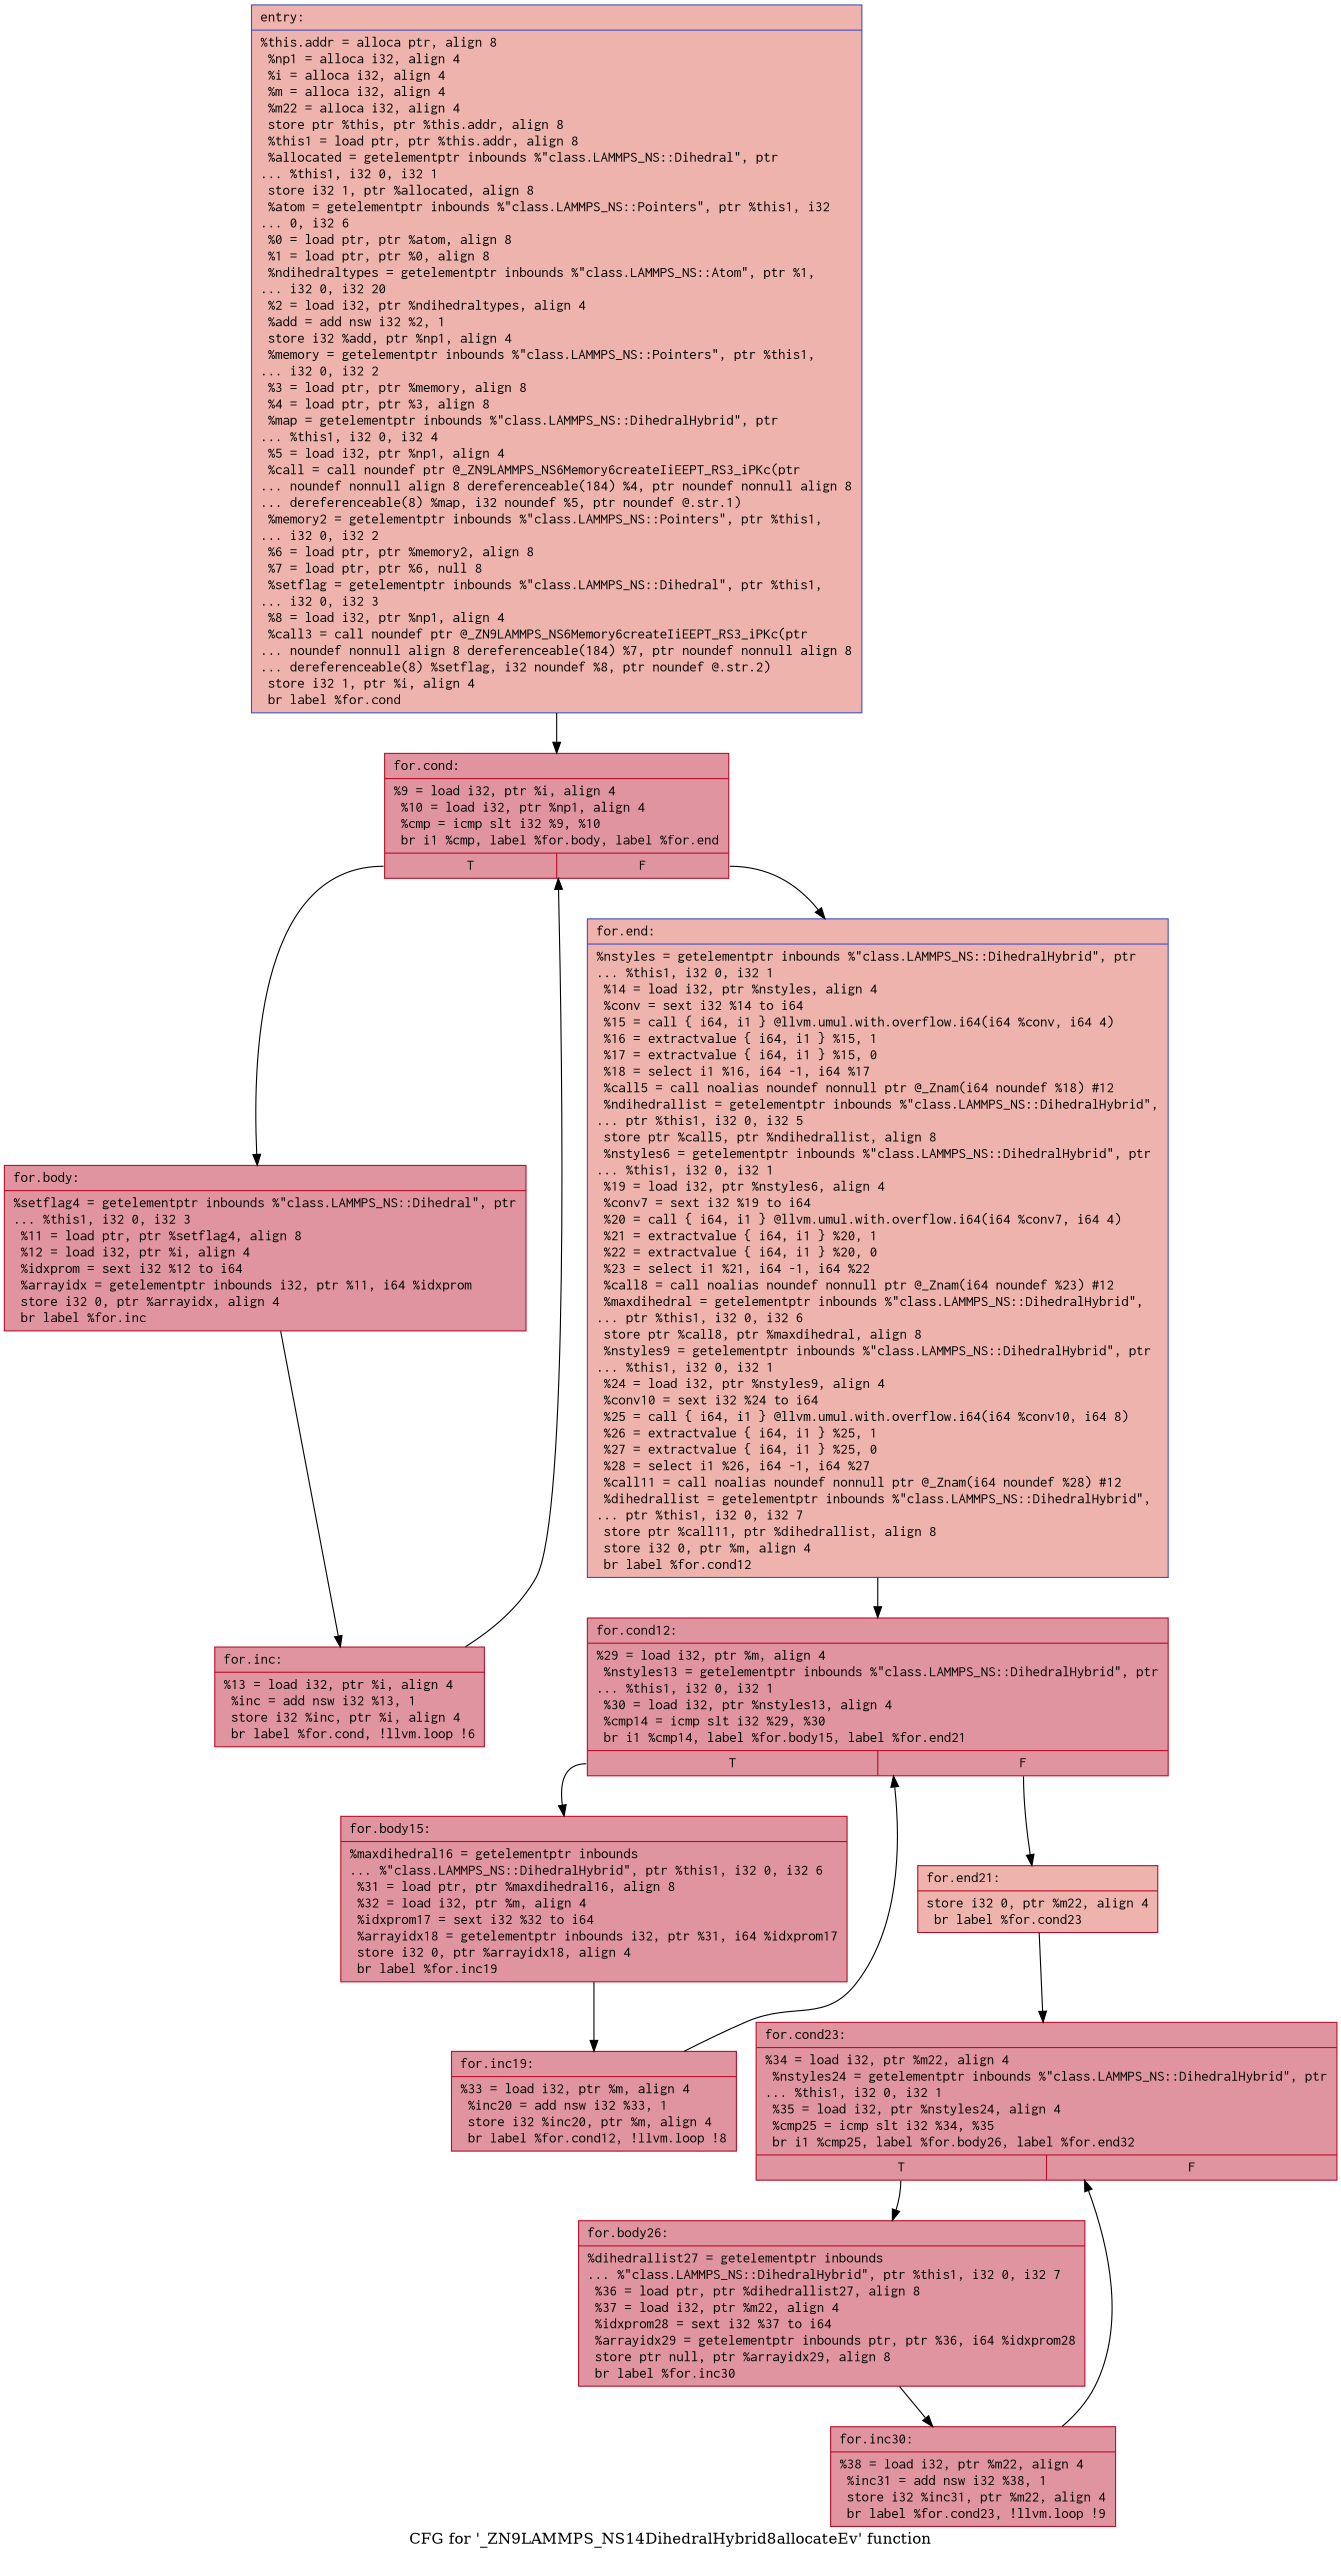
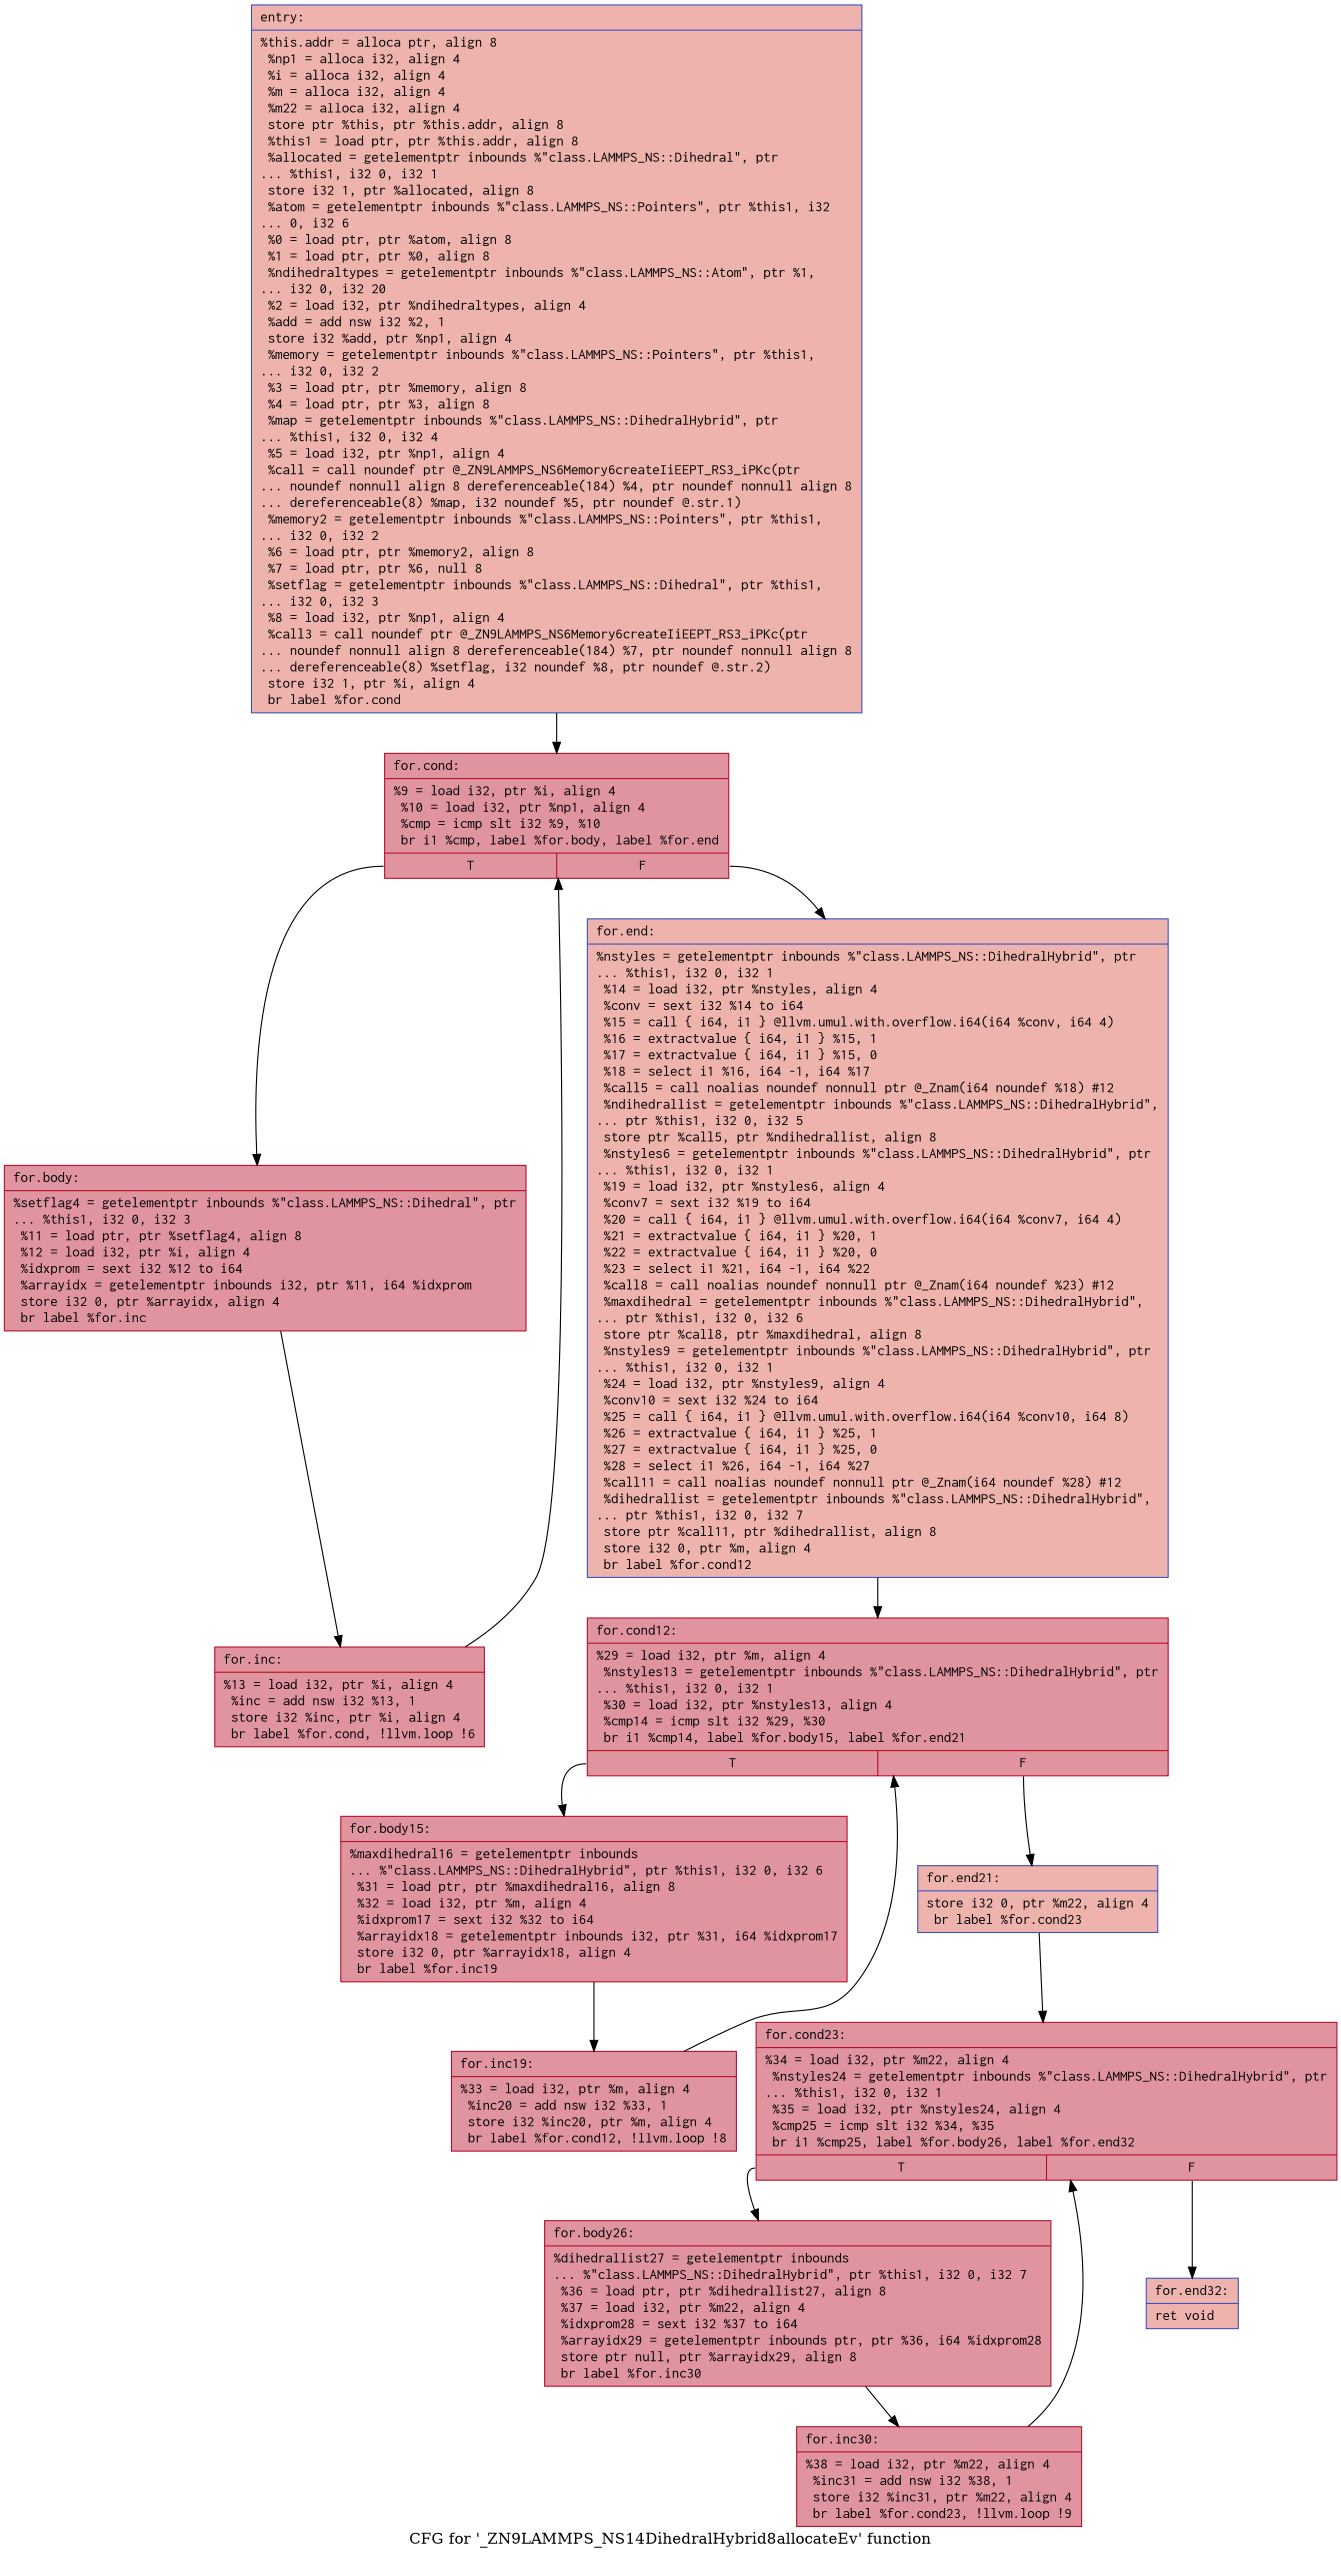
(1038, 1899) -> (1038, 1899)
none -> (1192, 2303)
